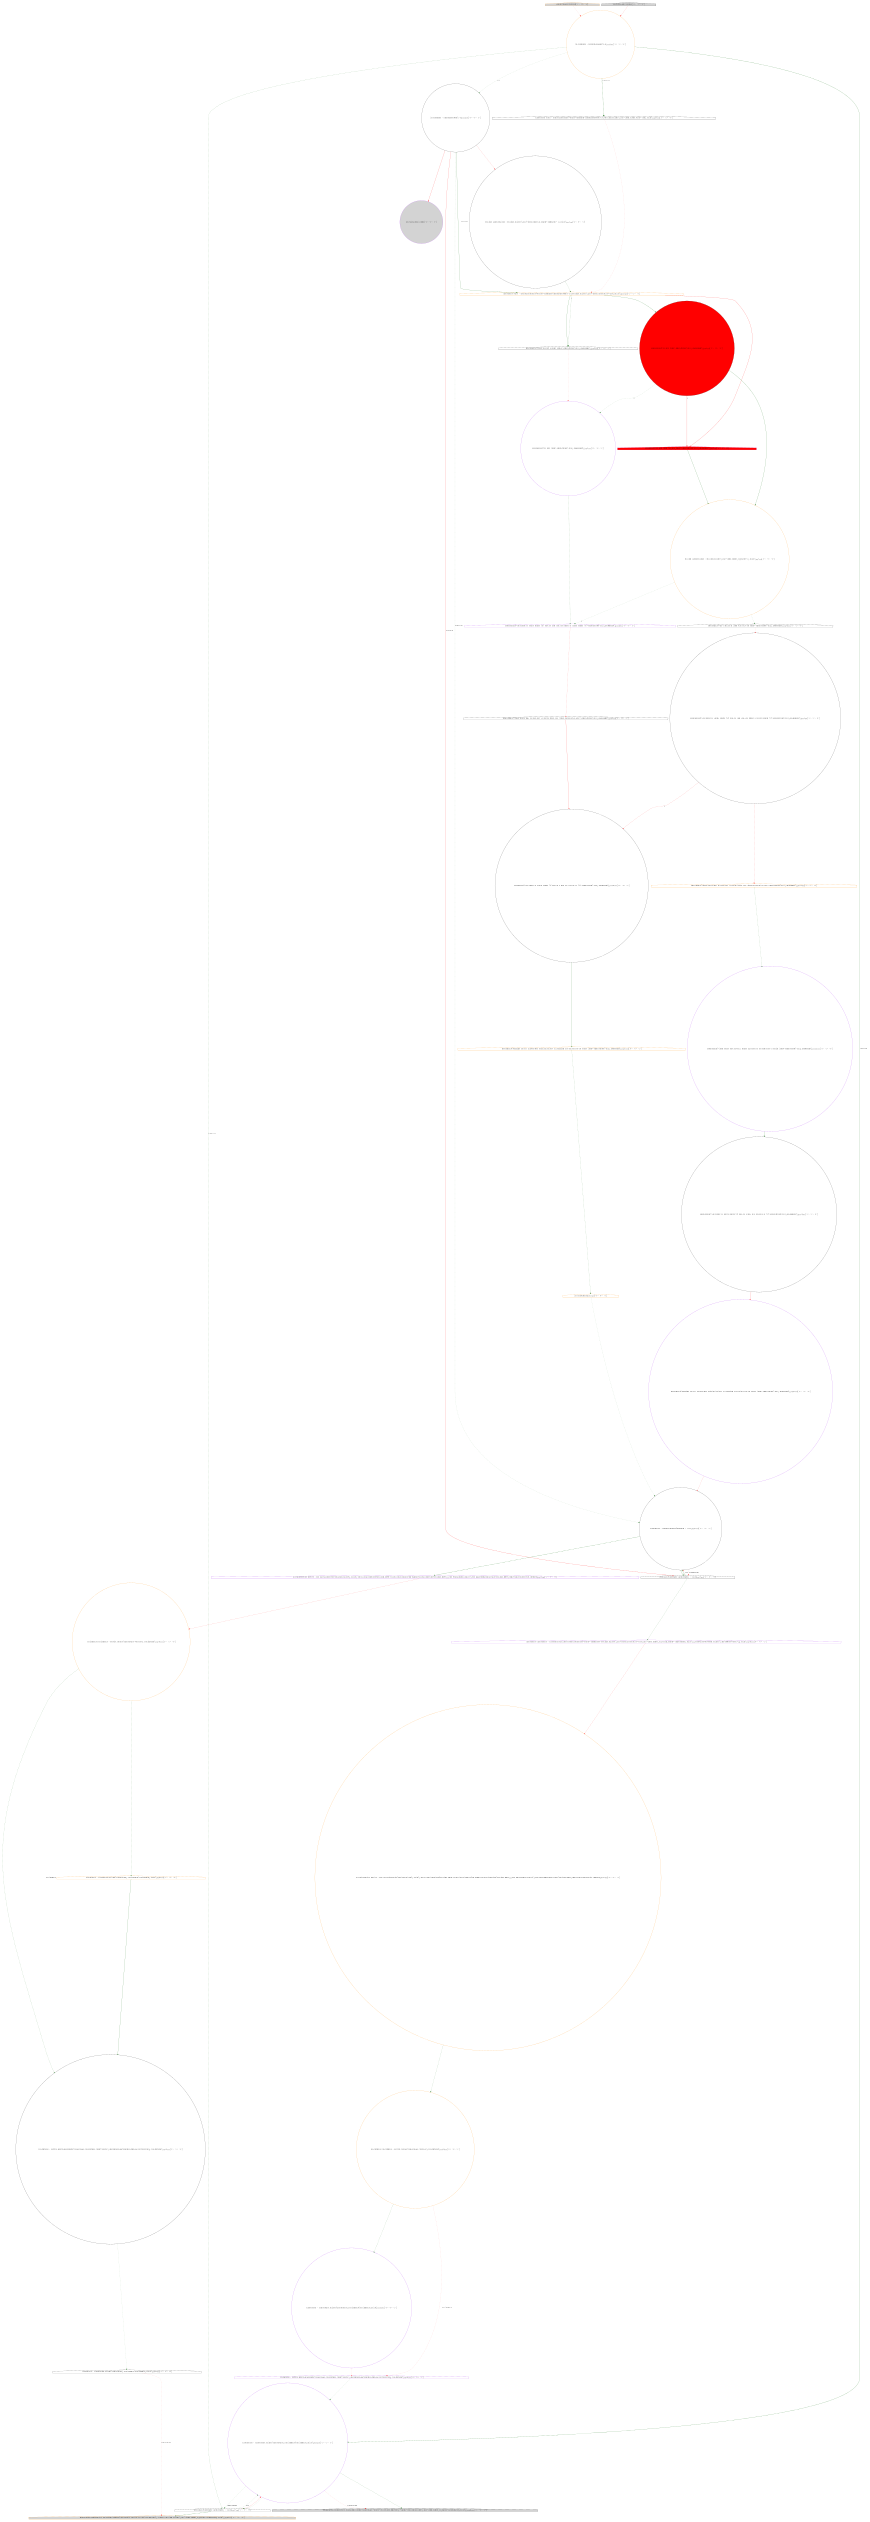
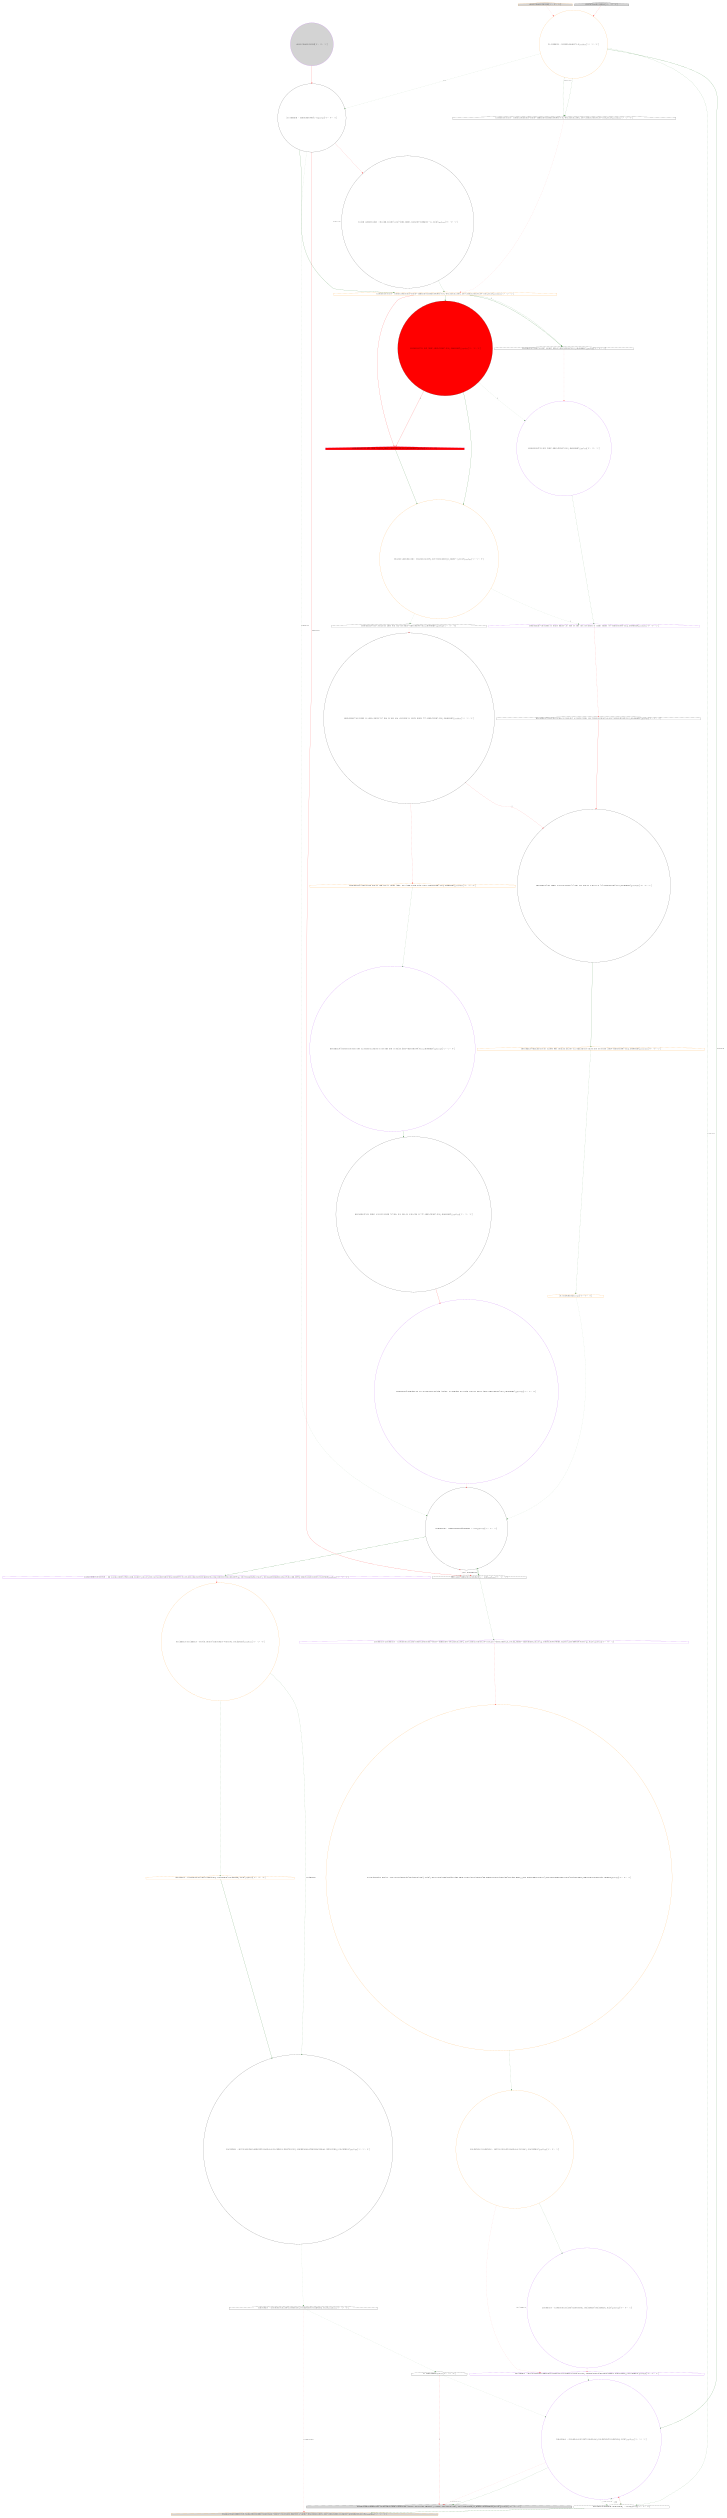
(437, 175) -> (312, 74)
none -> (439, 2374)
